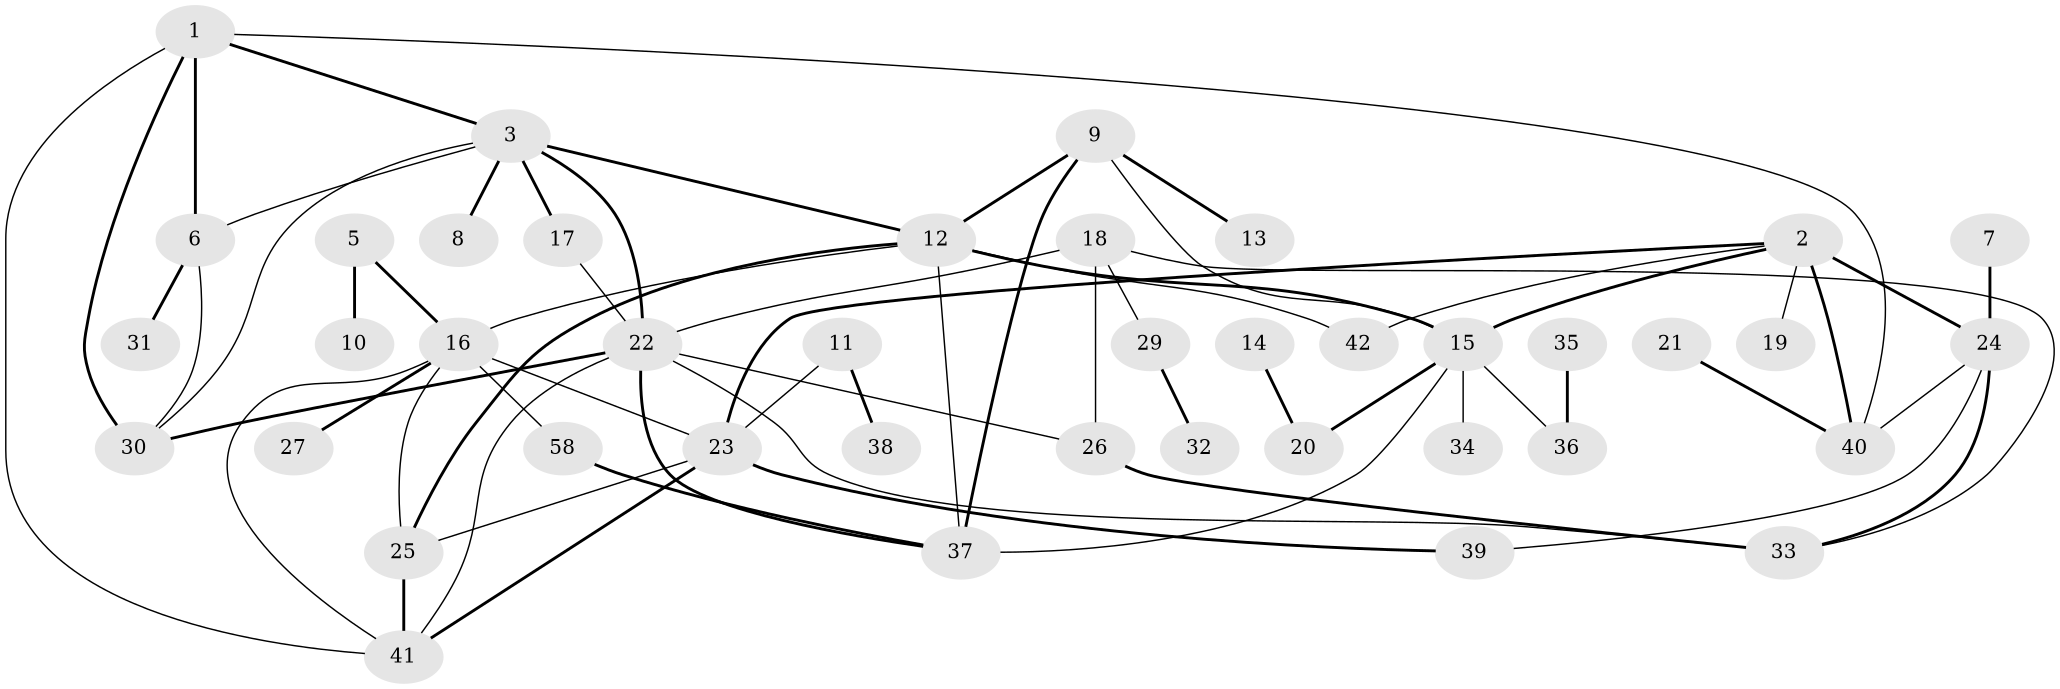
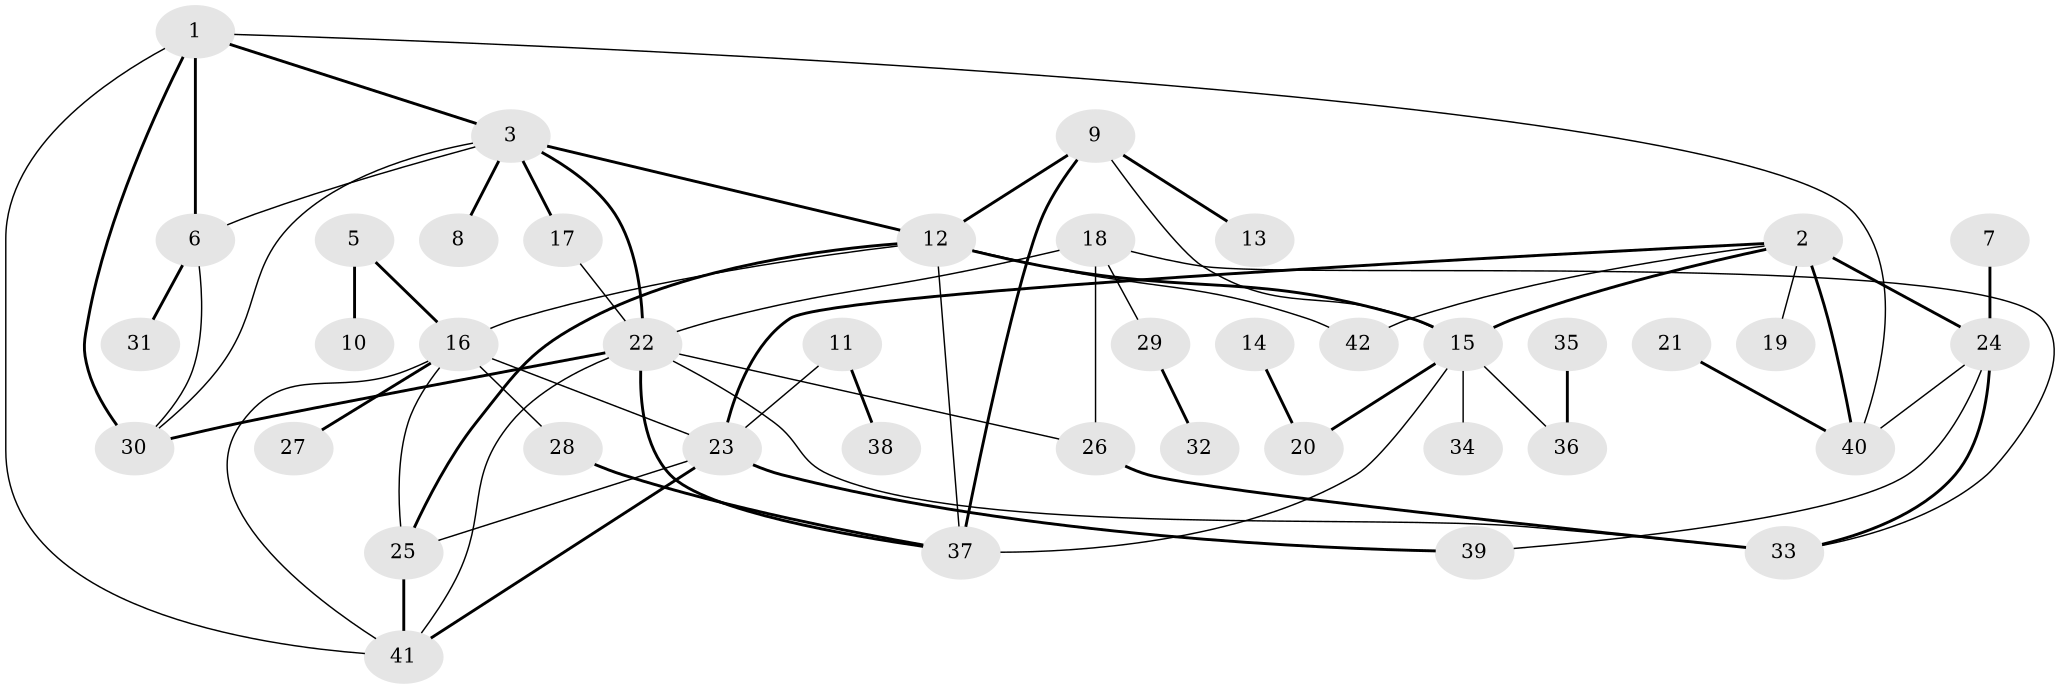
(563, 449) -> (563, 449)
